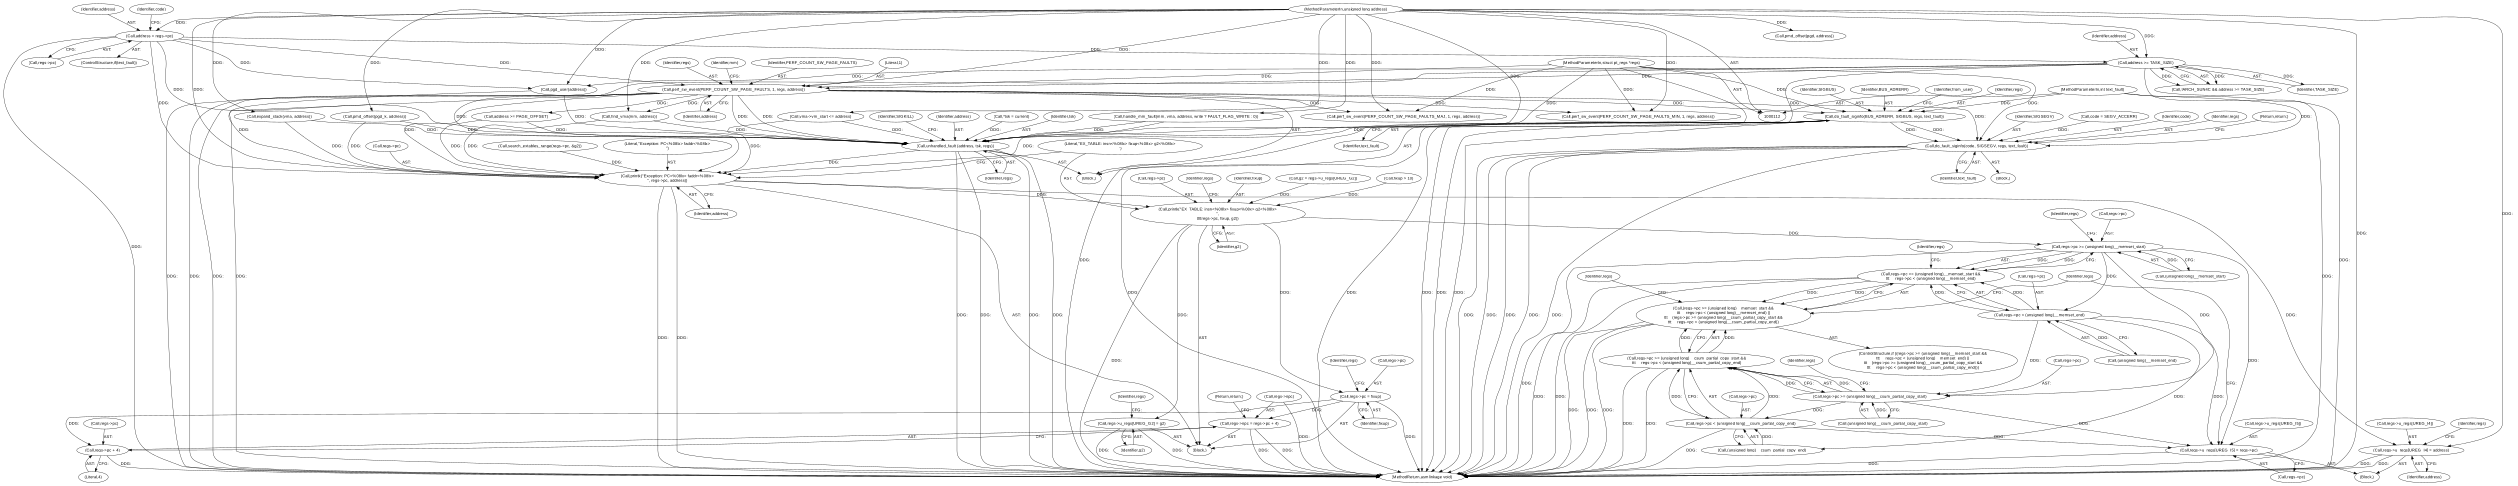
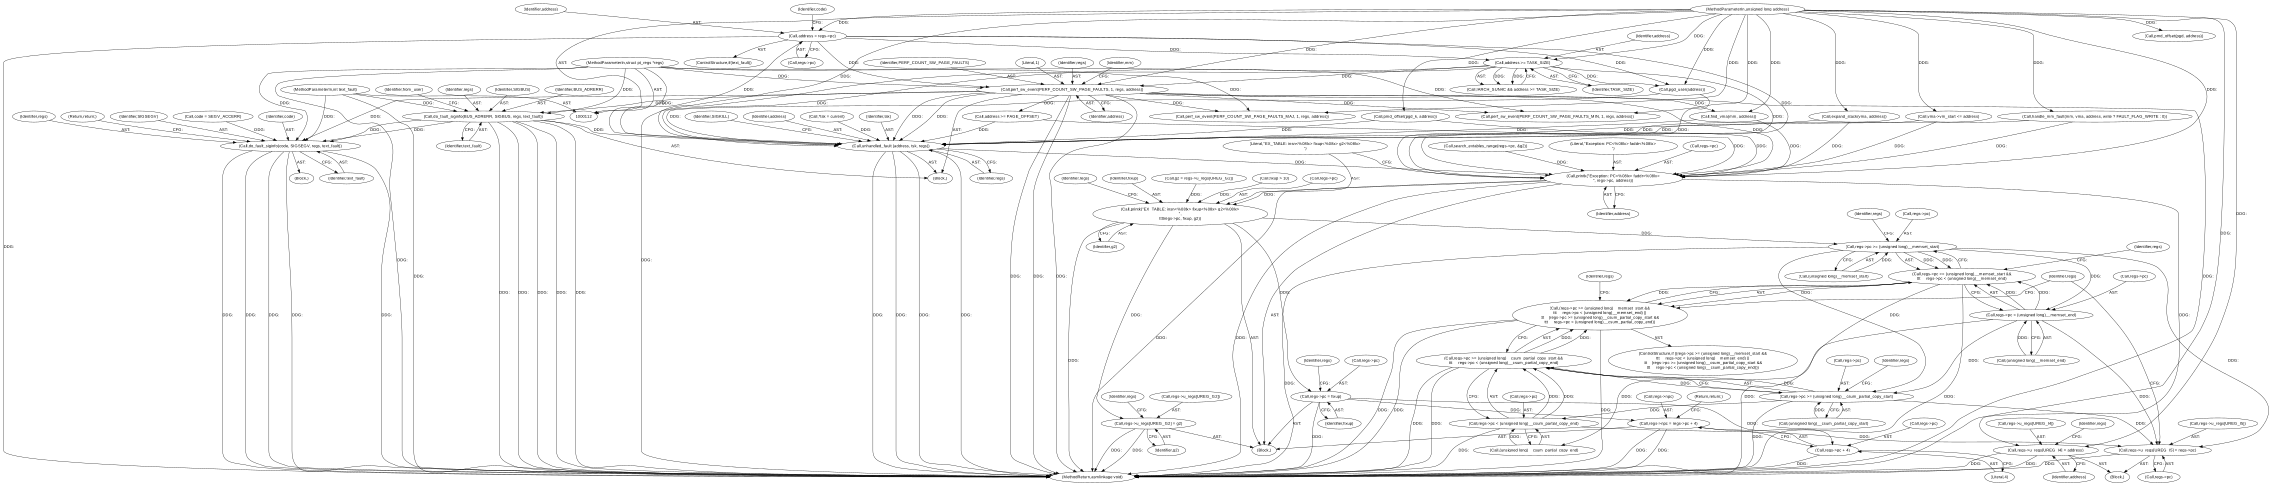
(2289, 76) -> (1574, 76)
none -> (1191, 397)
(1311, 465) -> (1487, 475)
